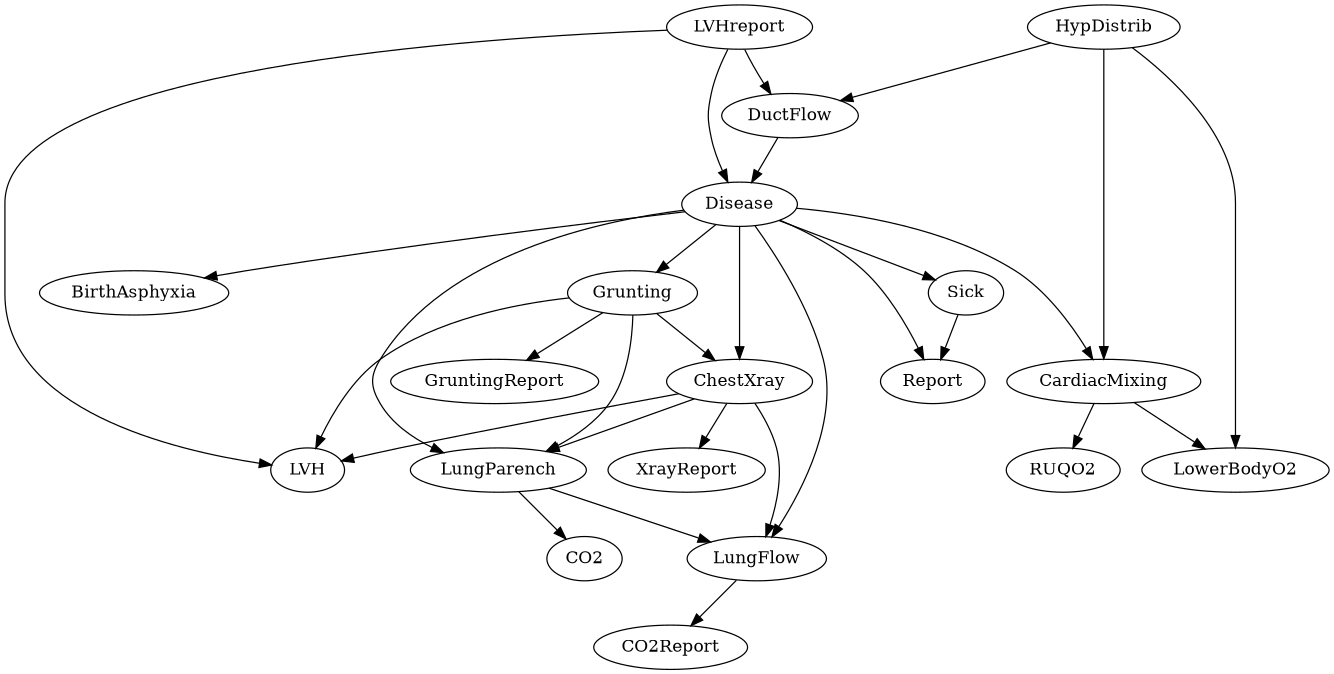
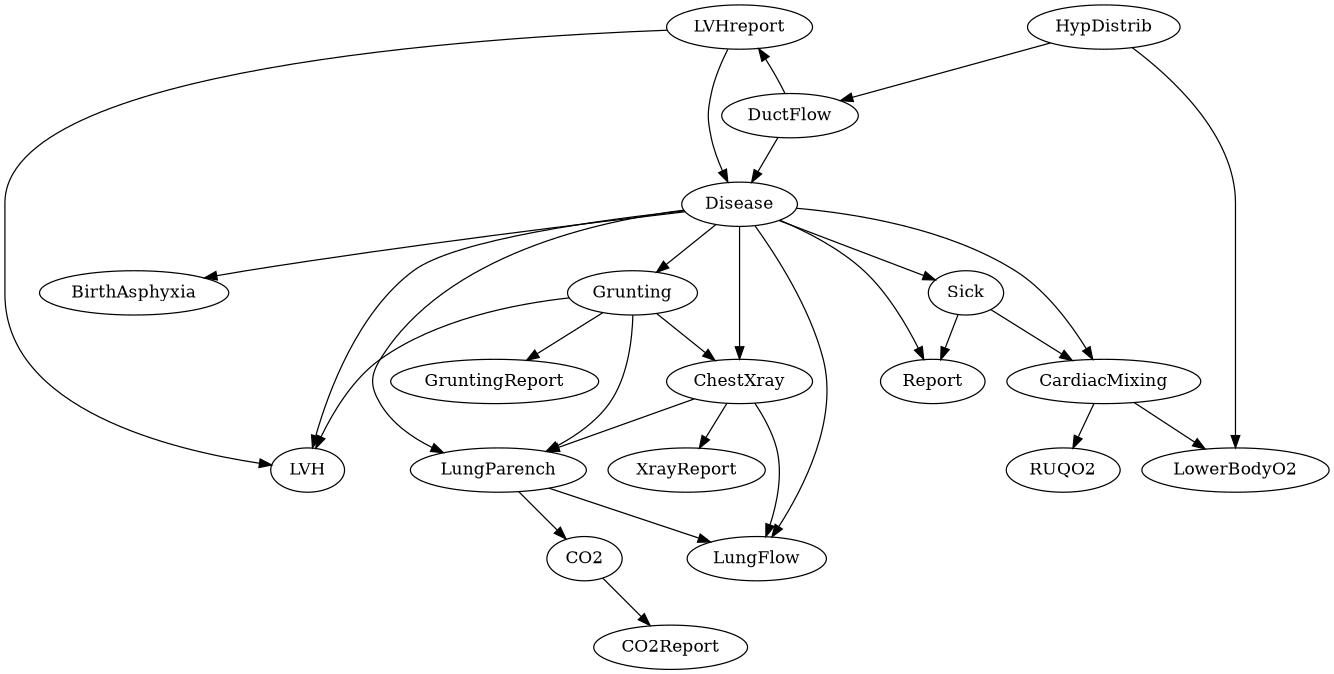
(754, 67) -> (776, 76)
(1104, 198) -> (1026, 332)
(516, 425) -> (452, 253)
(718, 599) -> (622, 597)
